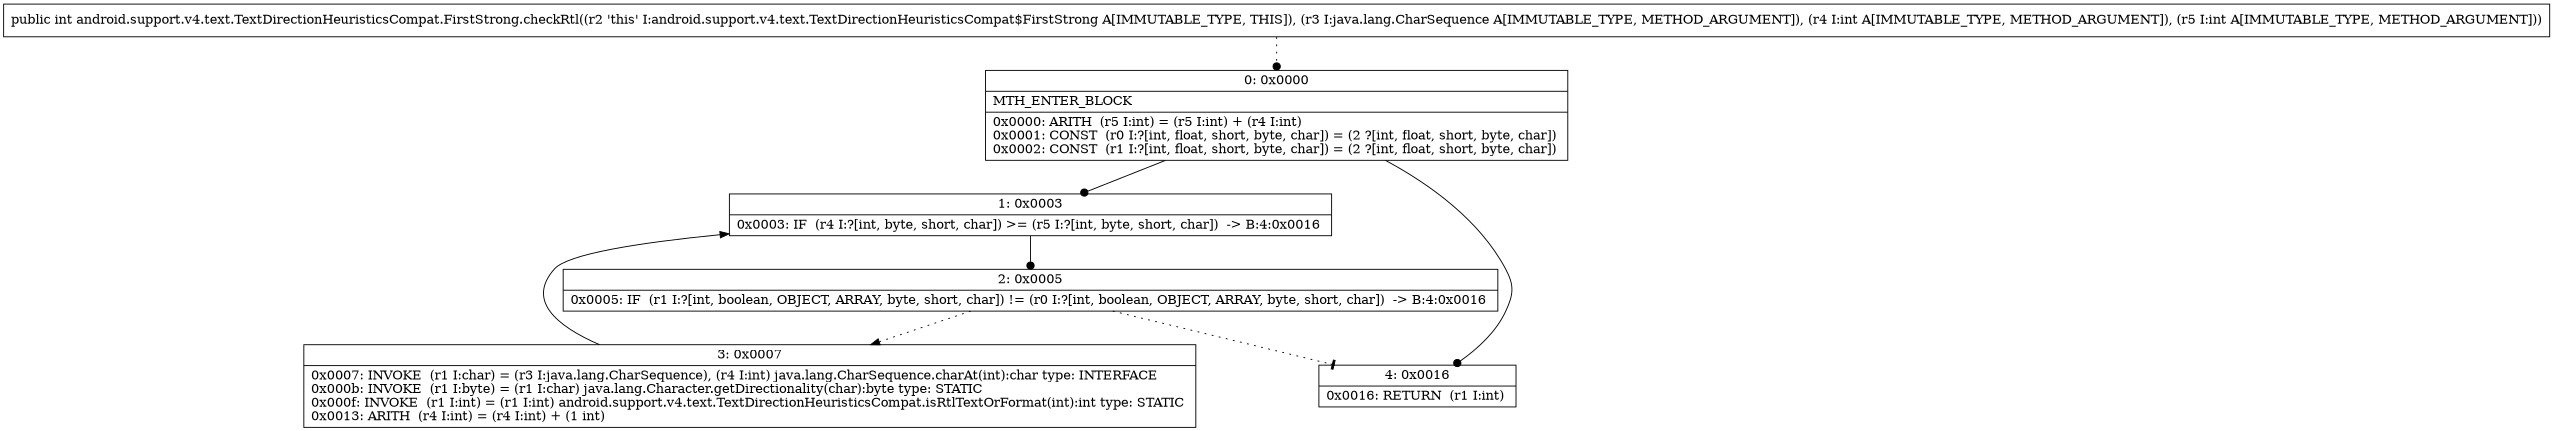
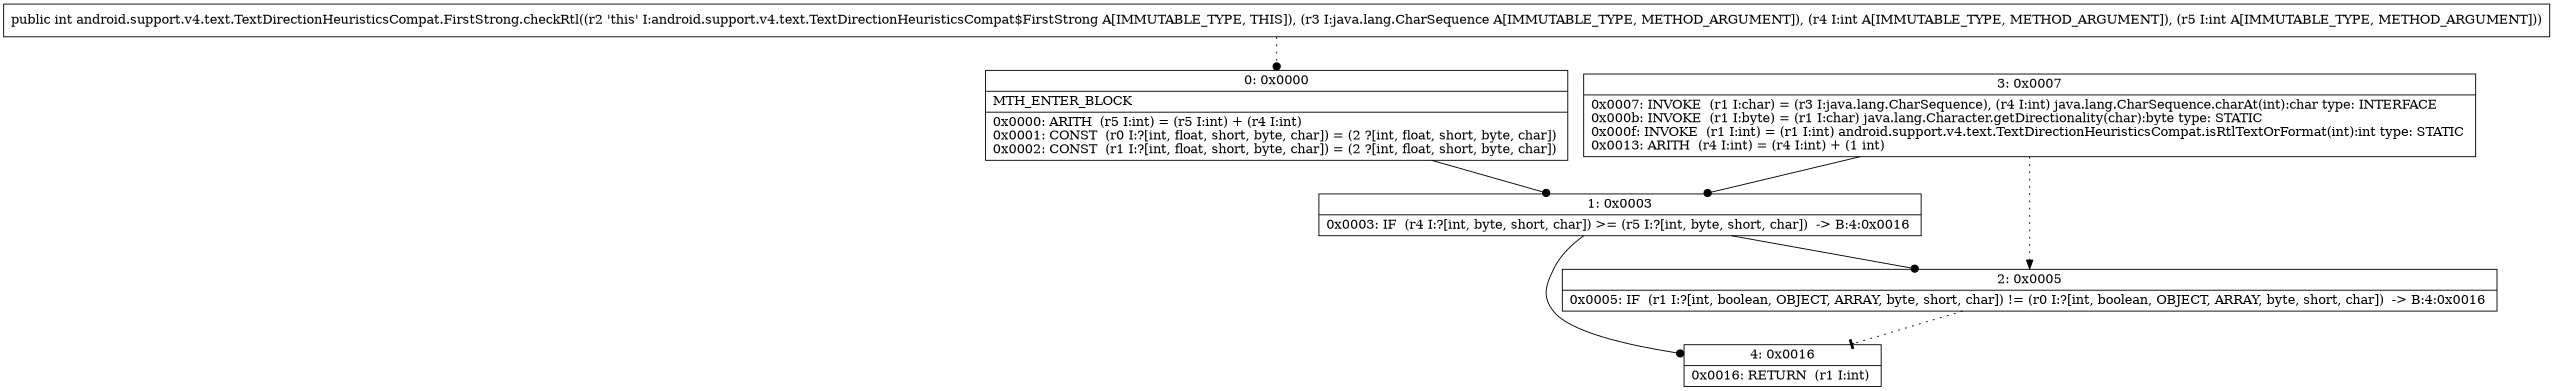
(1492, 247) -> (1570, 324)
(583, 256) -> (1786, 174)
(925, 326) -> (2030, 208)
